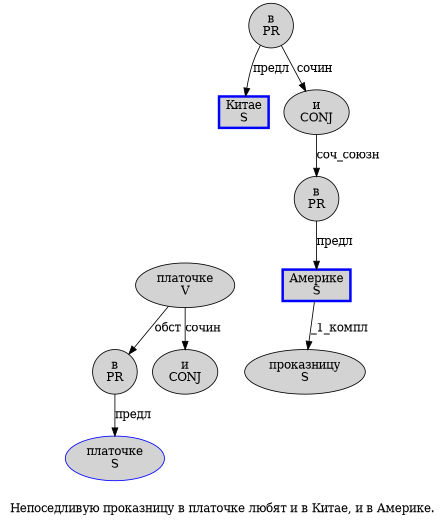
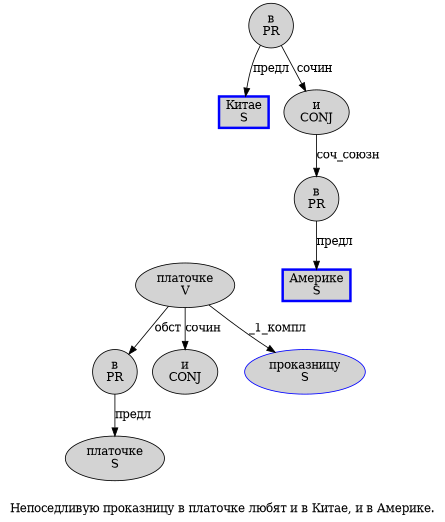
(312, 321) -> (238, 327)
(305, 372) -> (305, 372)
(115, 458) -> (115, 458)
